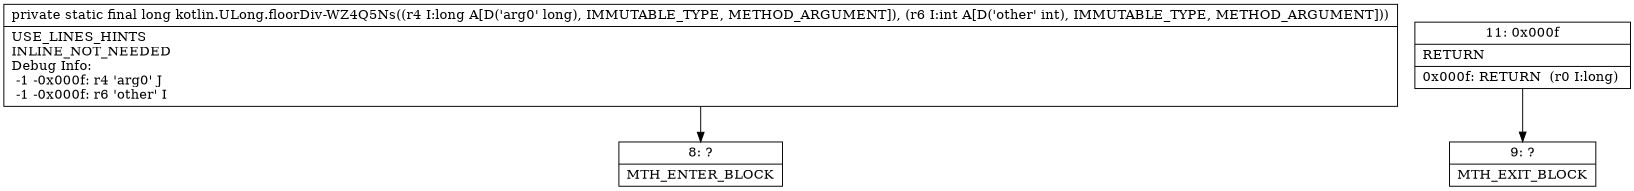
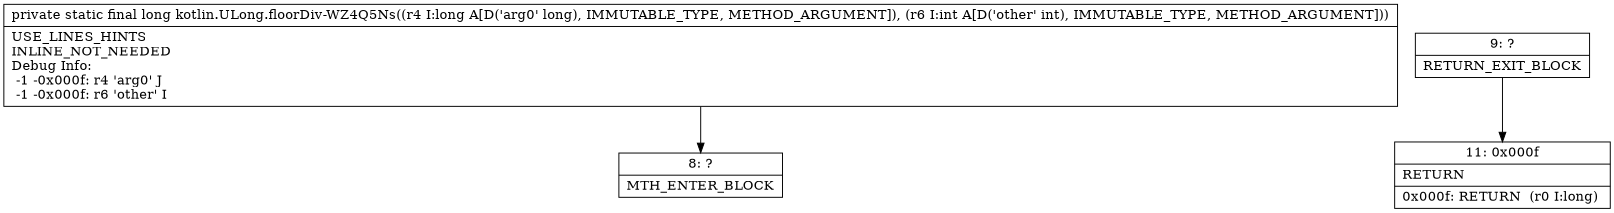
(1523, 110) -> (1502, 105)
(1523, 175) -> (1502, 66)
